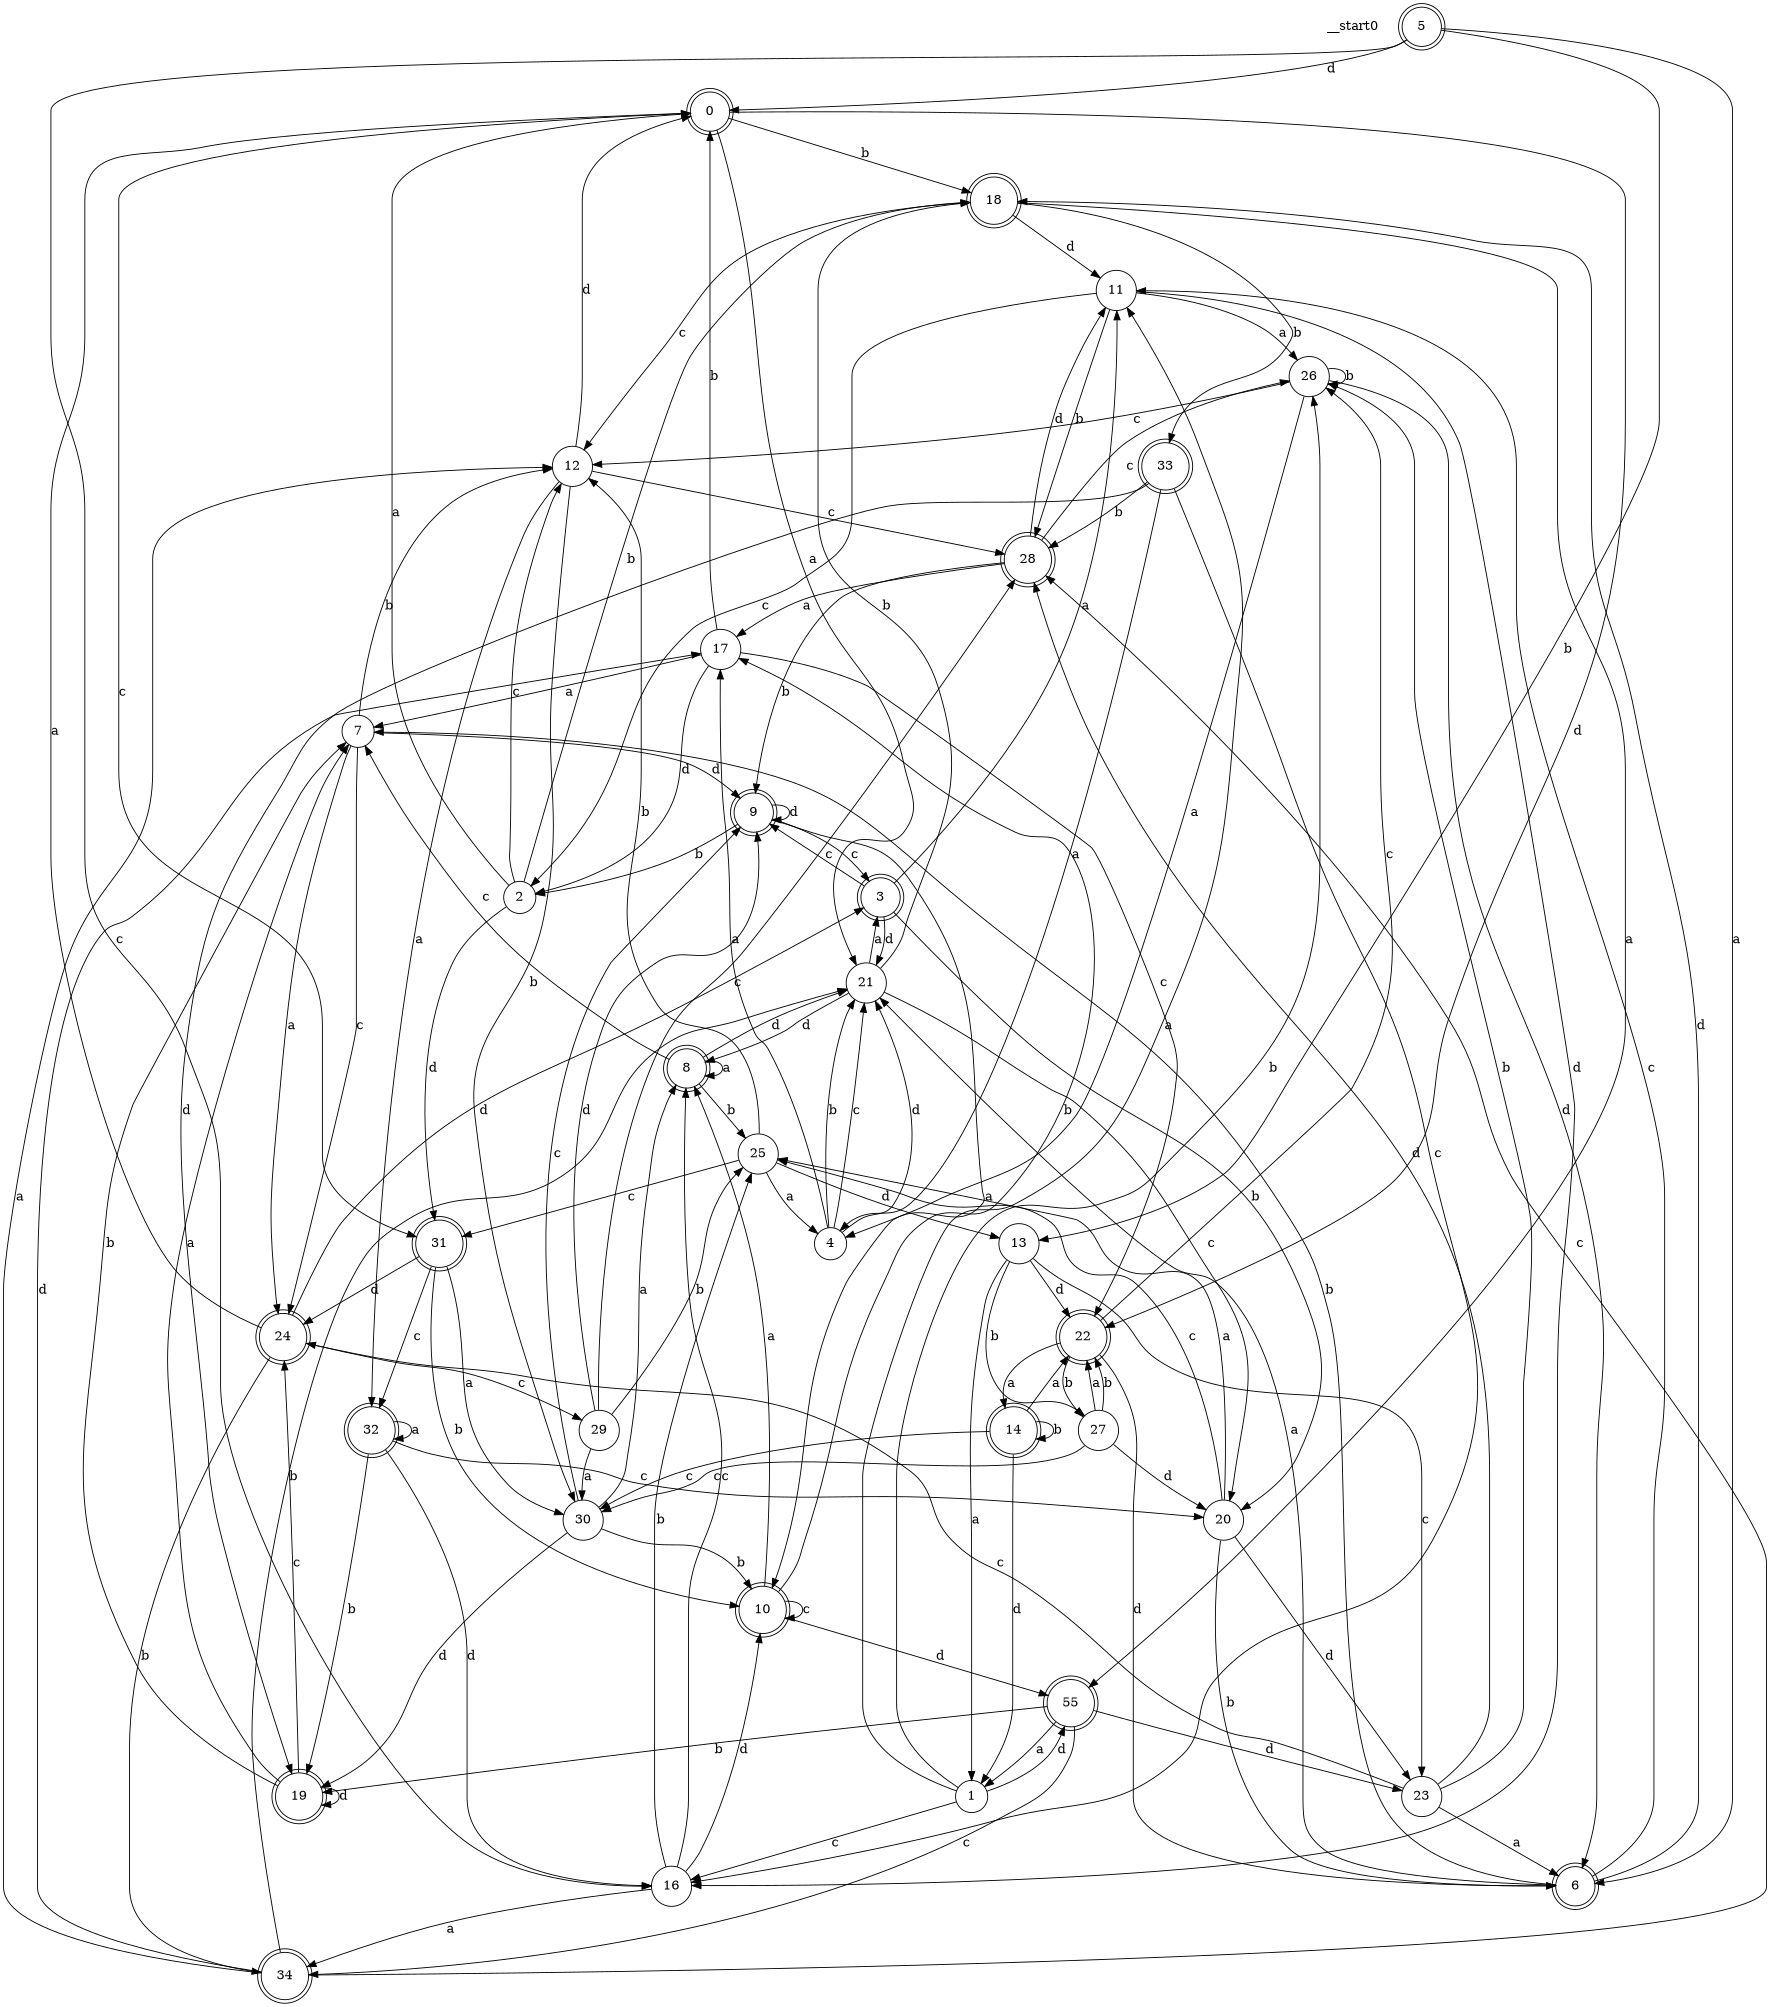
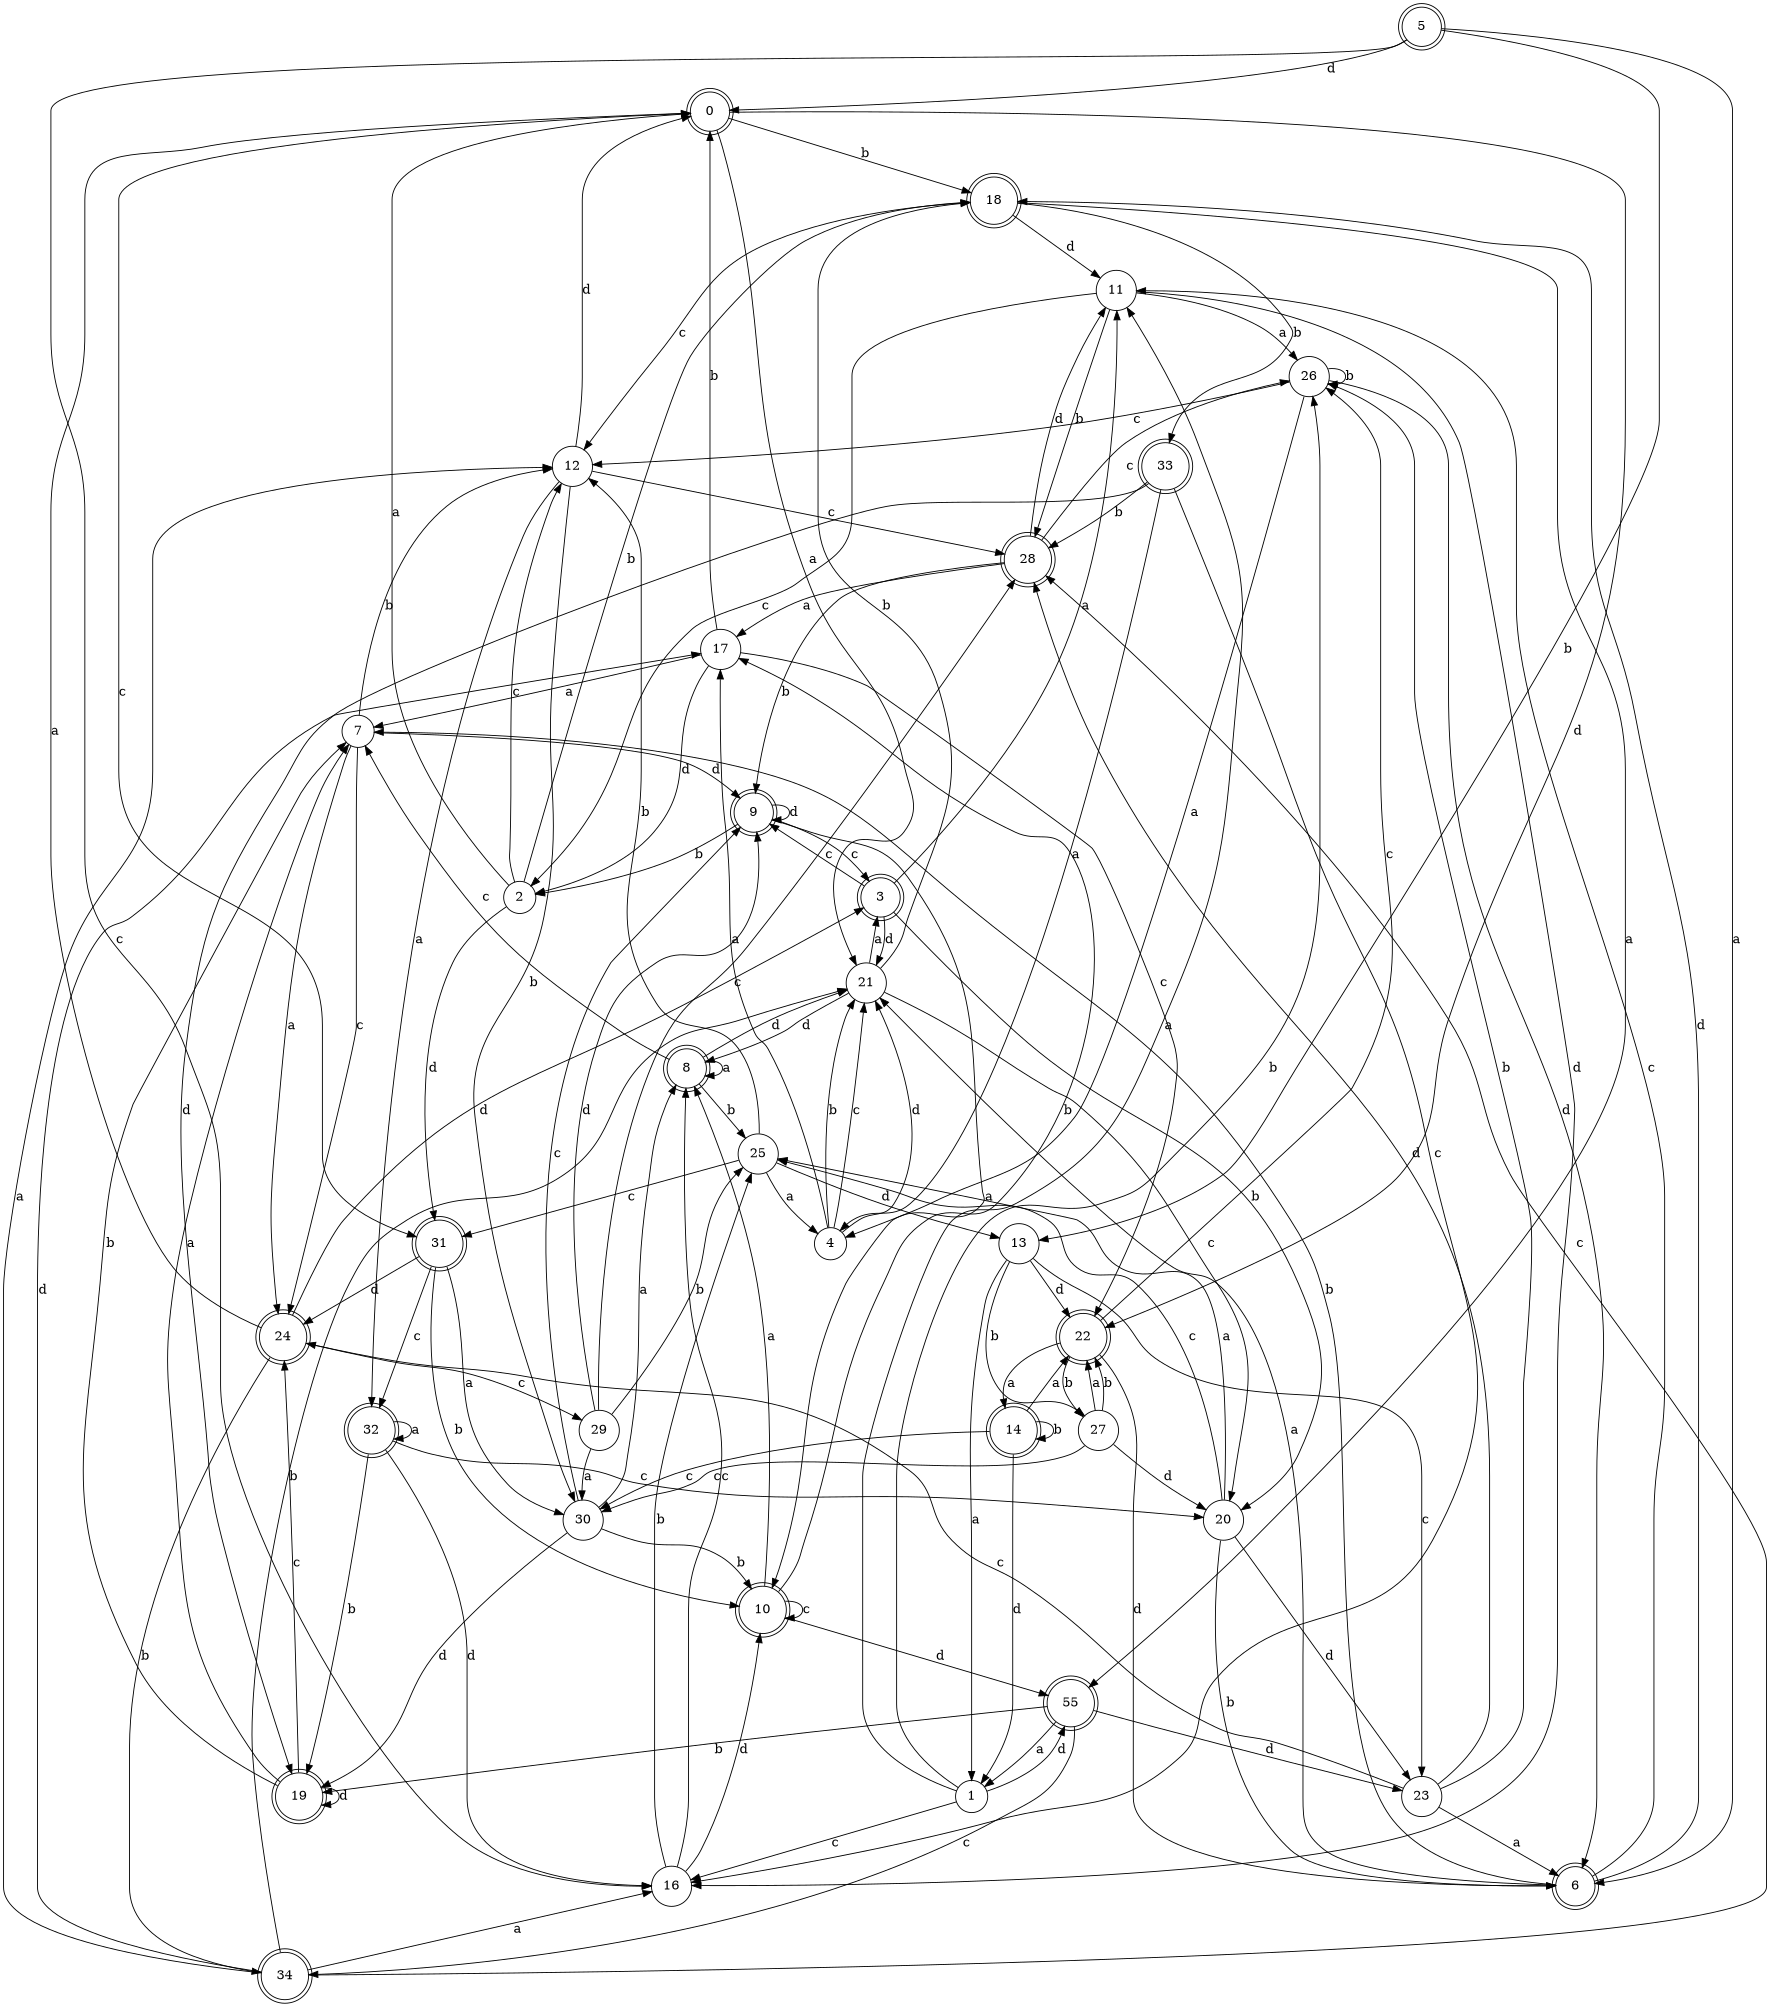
(1353, 27) -> none
(481, 1915) -> (476, 1932)
